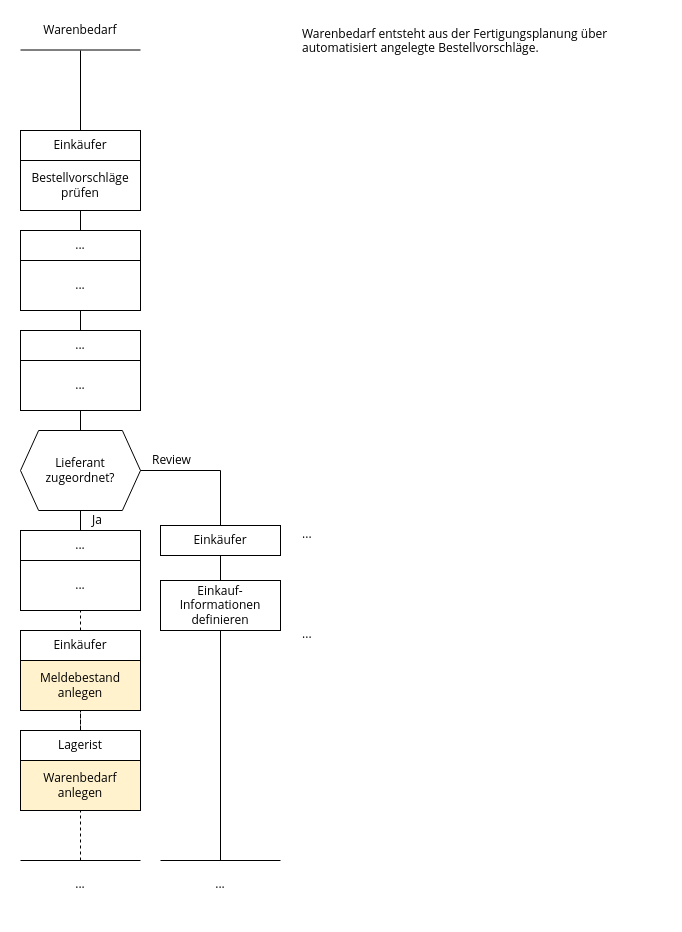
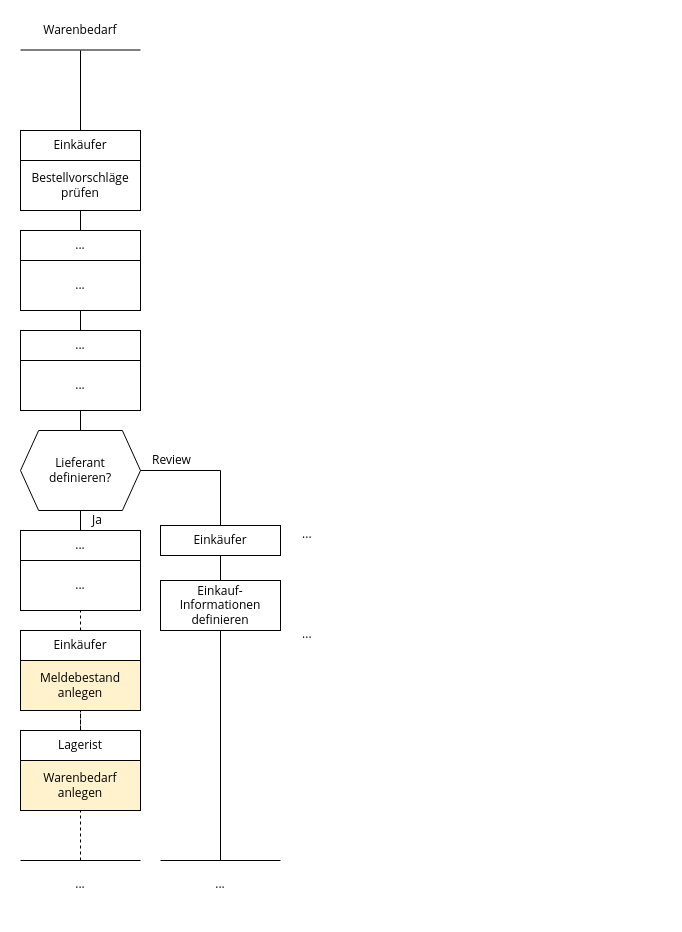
(481, 71) -> none
(81, 471) -> (81, 471)
